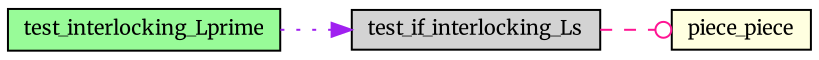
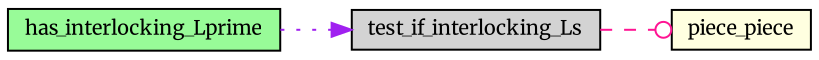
(144, 30) -> (144, 30)
